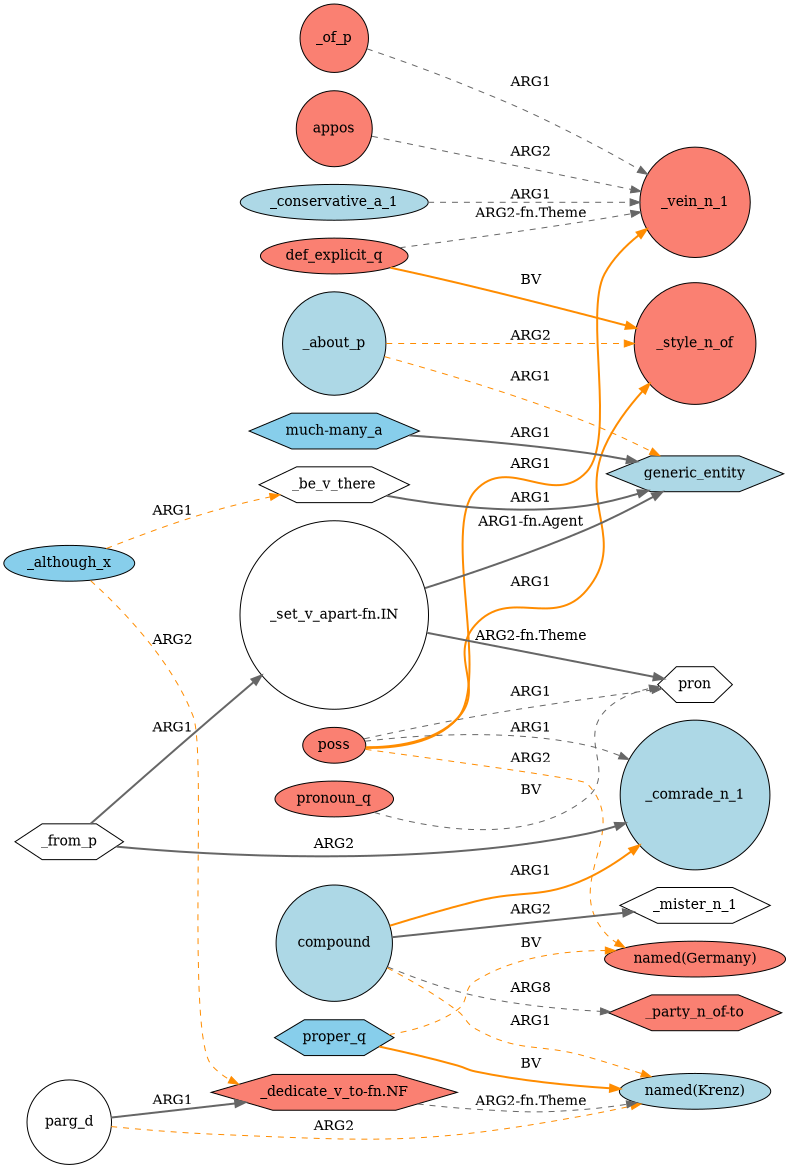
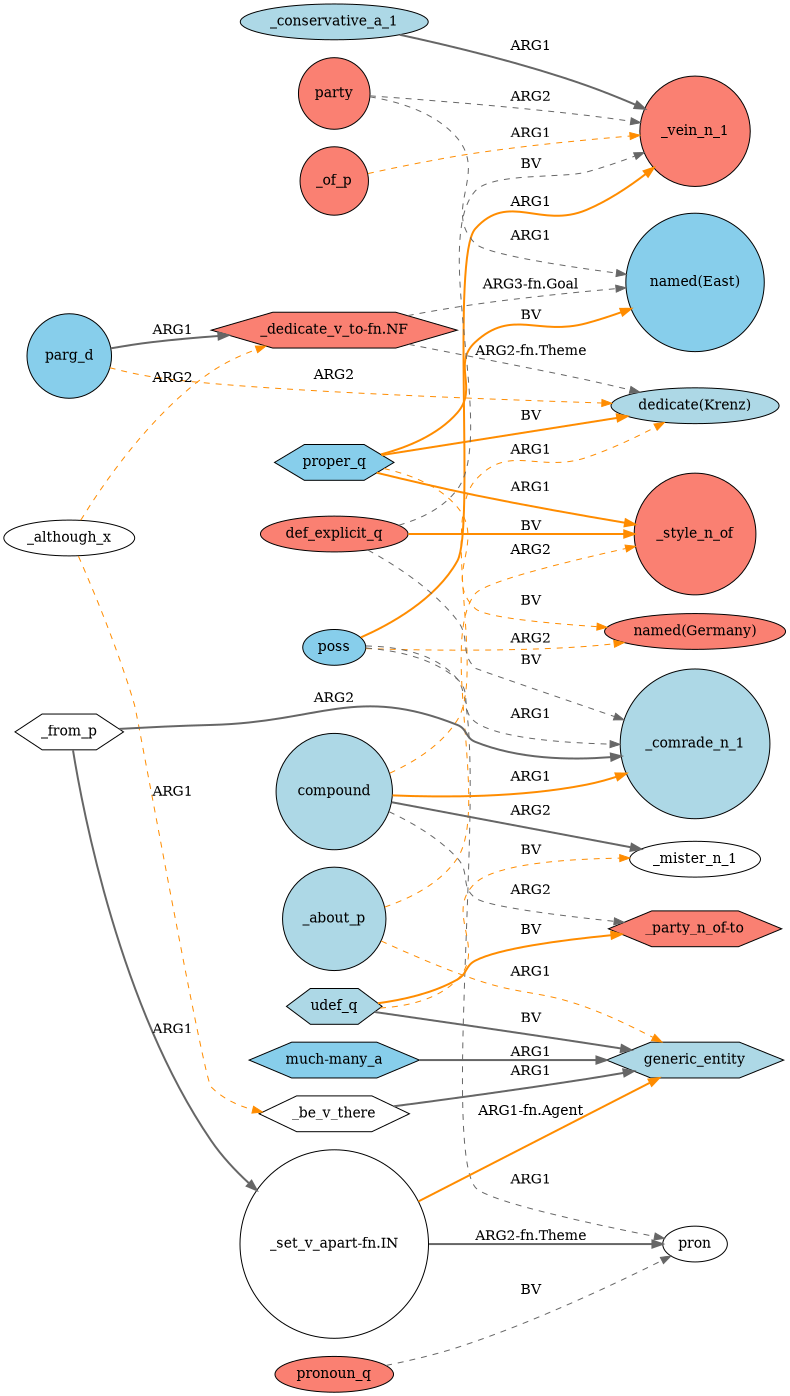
(506, 102) -> (498, 150)
(334, 129) -> (334, 93)
(529, 202) -> (519, 64)
(531, 214) -> (531, 165)
none -> (695, 282)
(541, 548) -> (534, 1142)
(69, 563) -> (69, 538)
(540, 608) -> (500, 500)
none -> (474, 667)
(695, 685) -> (695, 1244)
(334, 745) -> (334, 647)
(695, 905) -> (695, 859)
(531, 988) -> (531, 891)
none -> (334, 1006)
(695, 1091) -> (695, 406)
(69, 1122) -> (69, 356)
